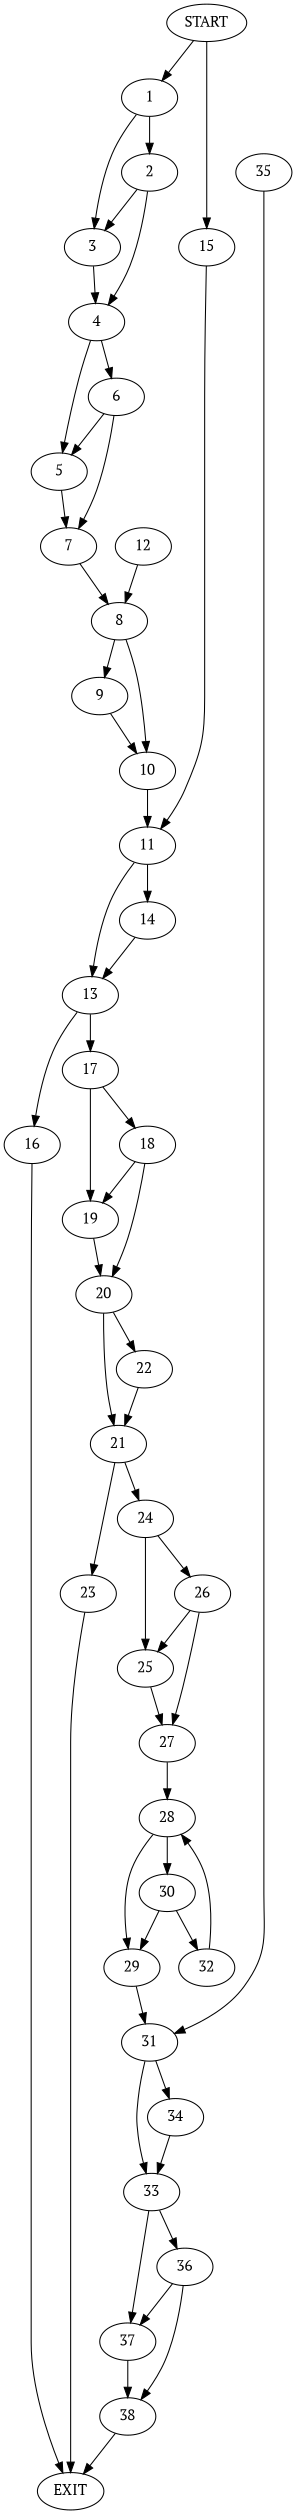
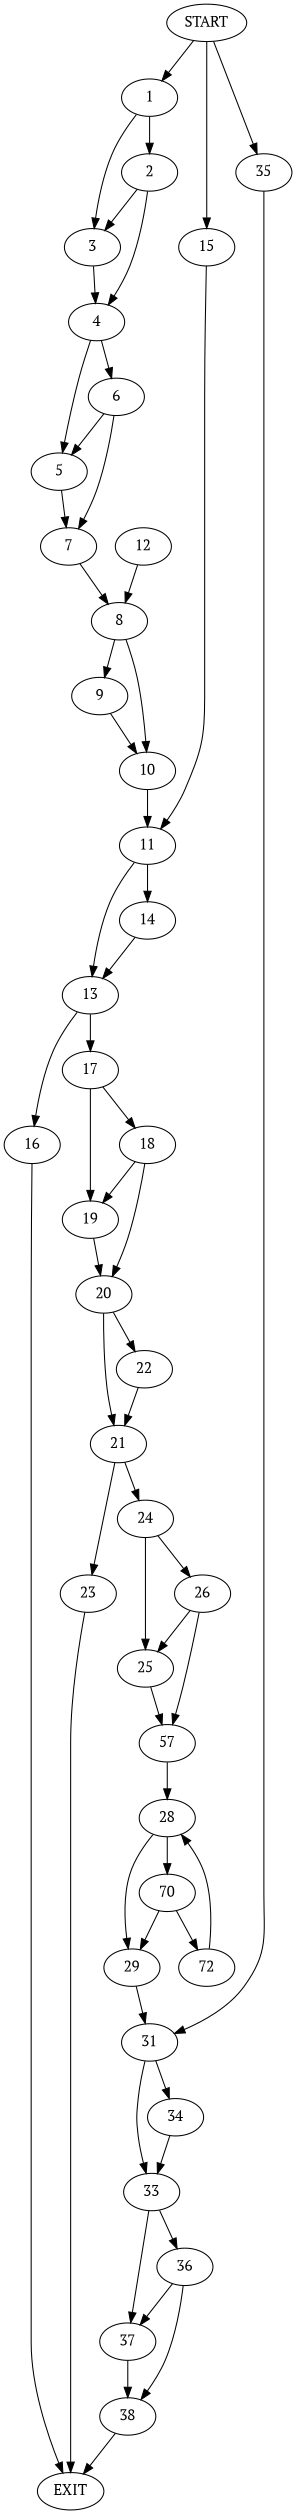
none -> (233, 93)
(167, 1743) -> (167, 1743)
(167, 1893) -> (167, 1893)
(207, 1968) -> (207, 1968)
